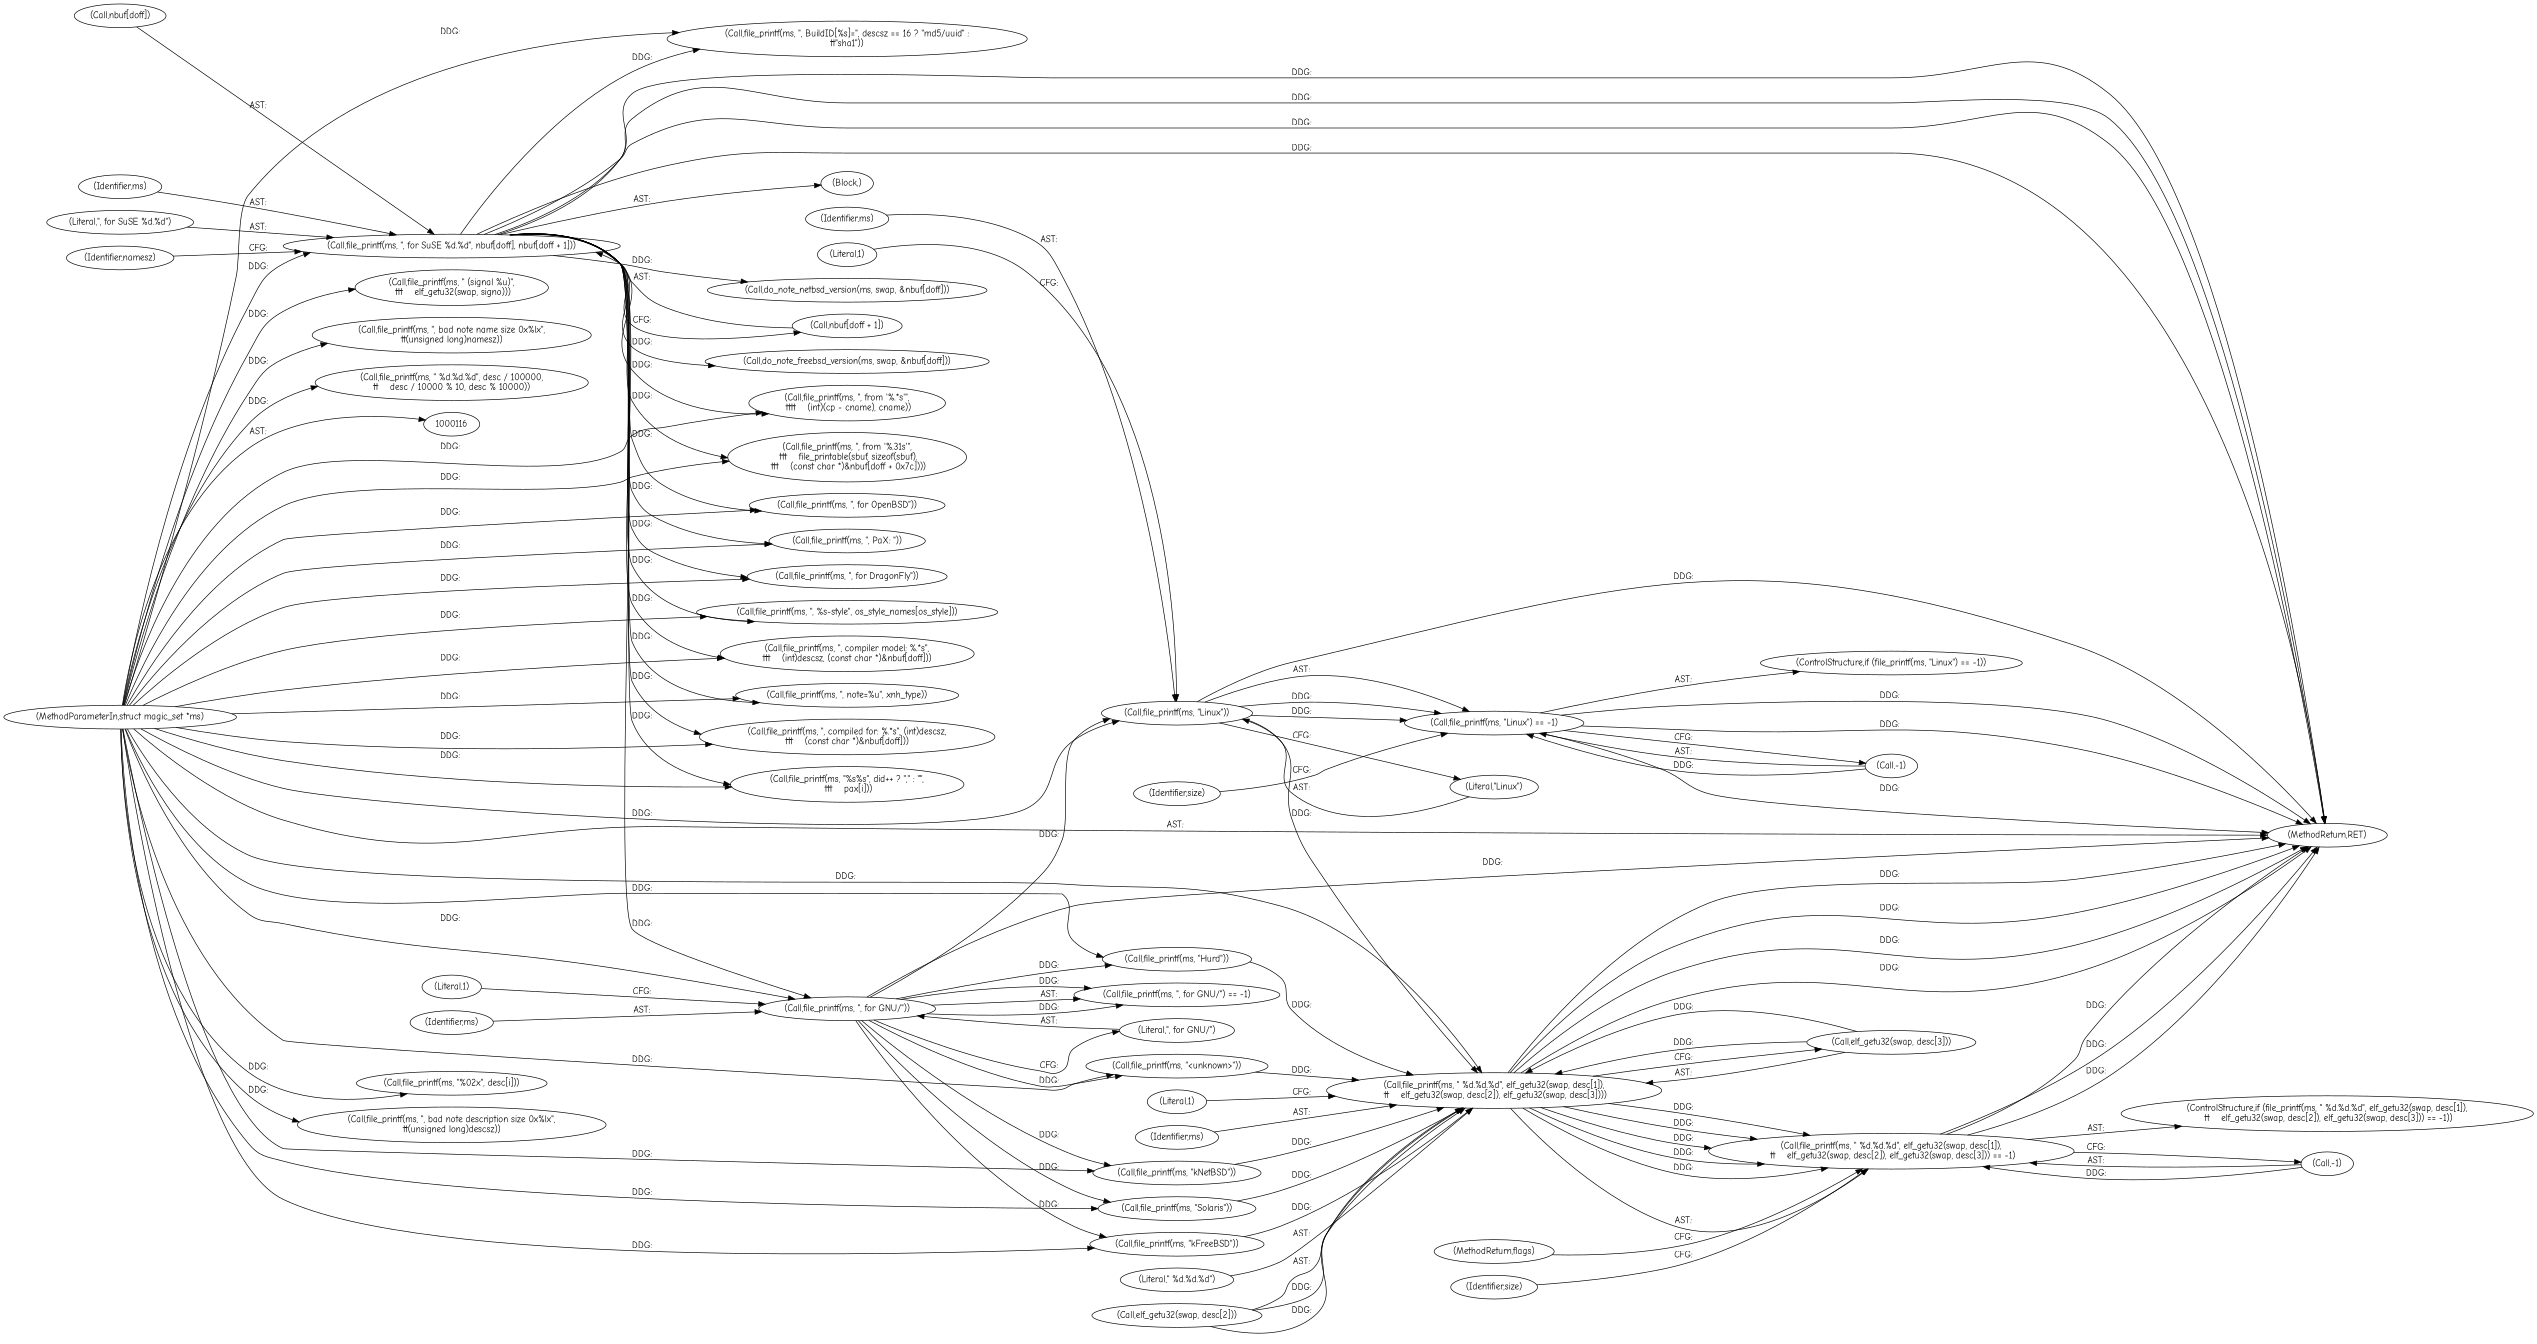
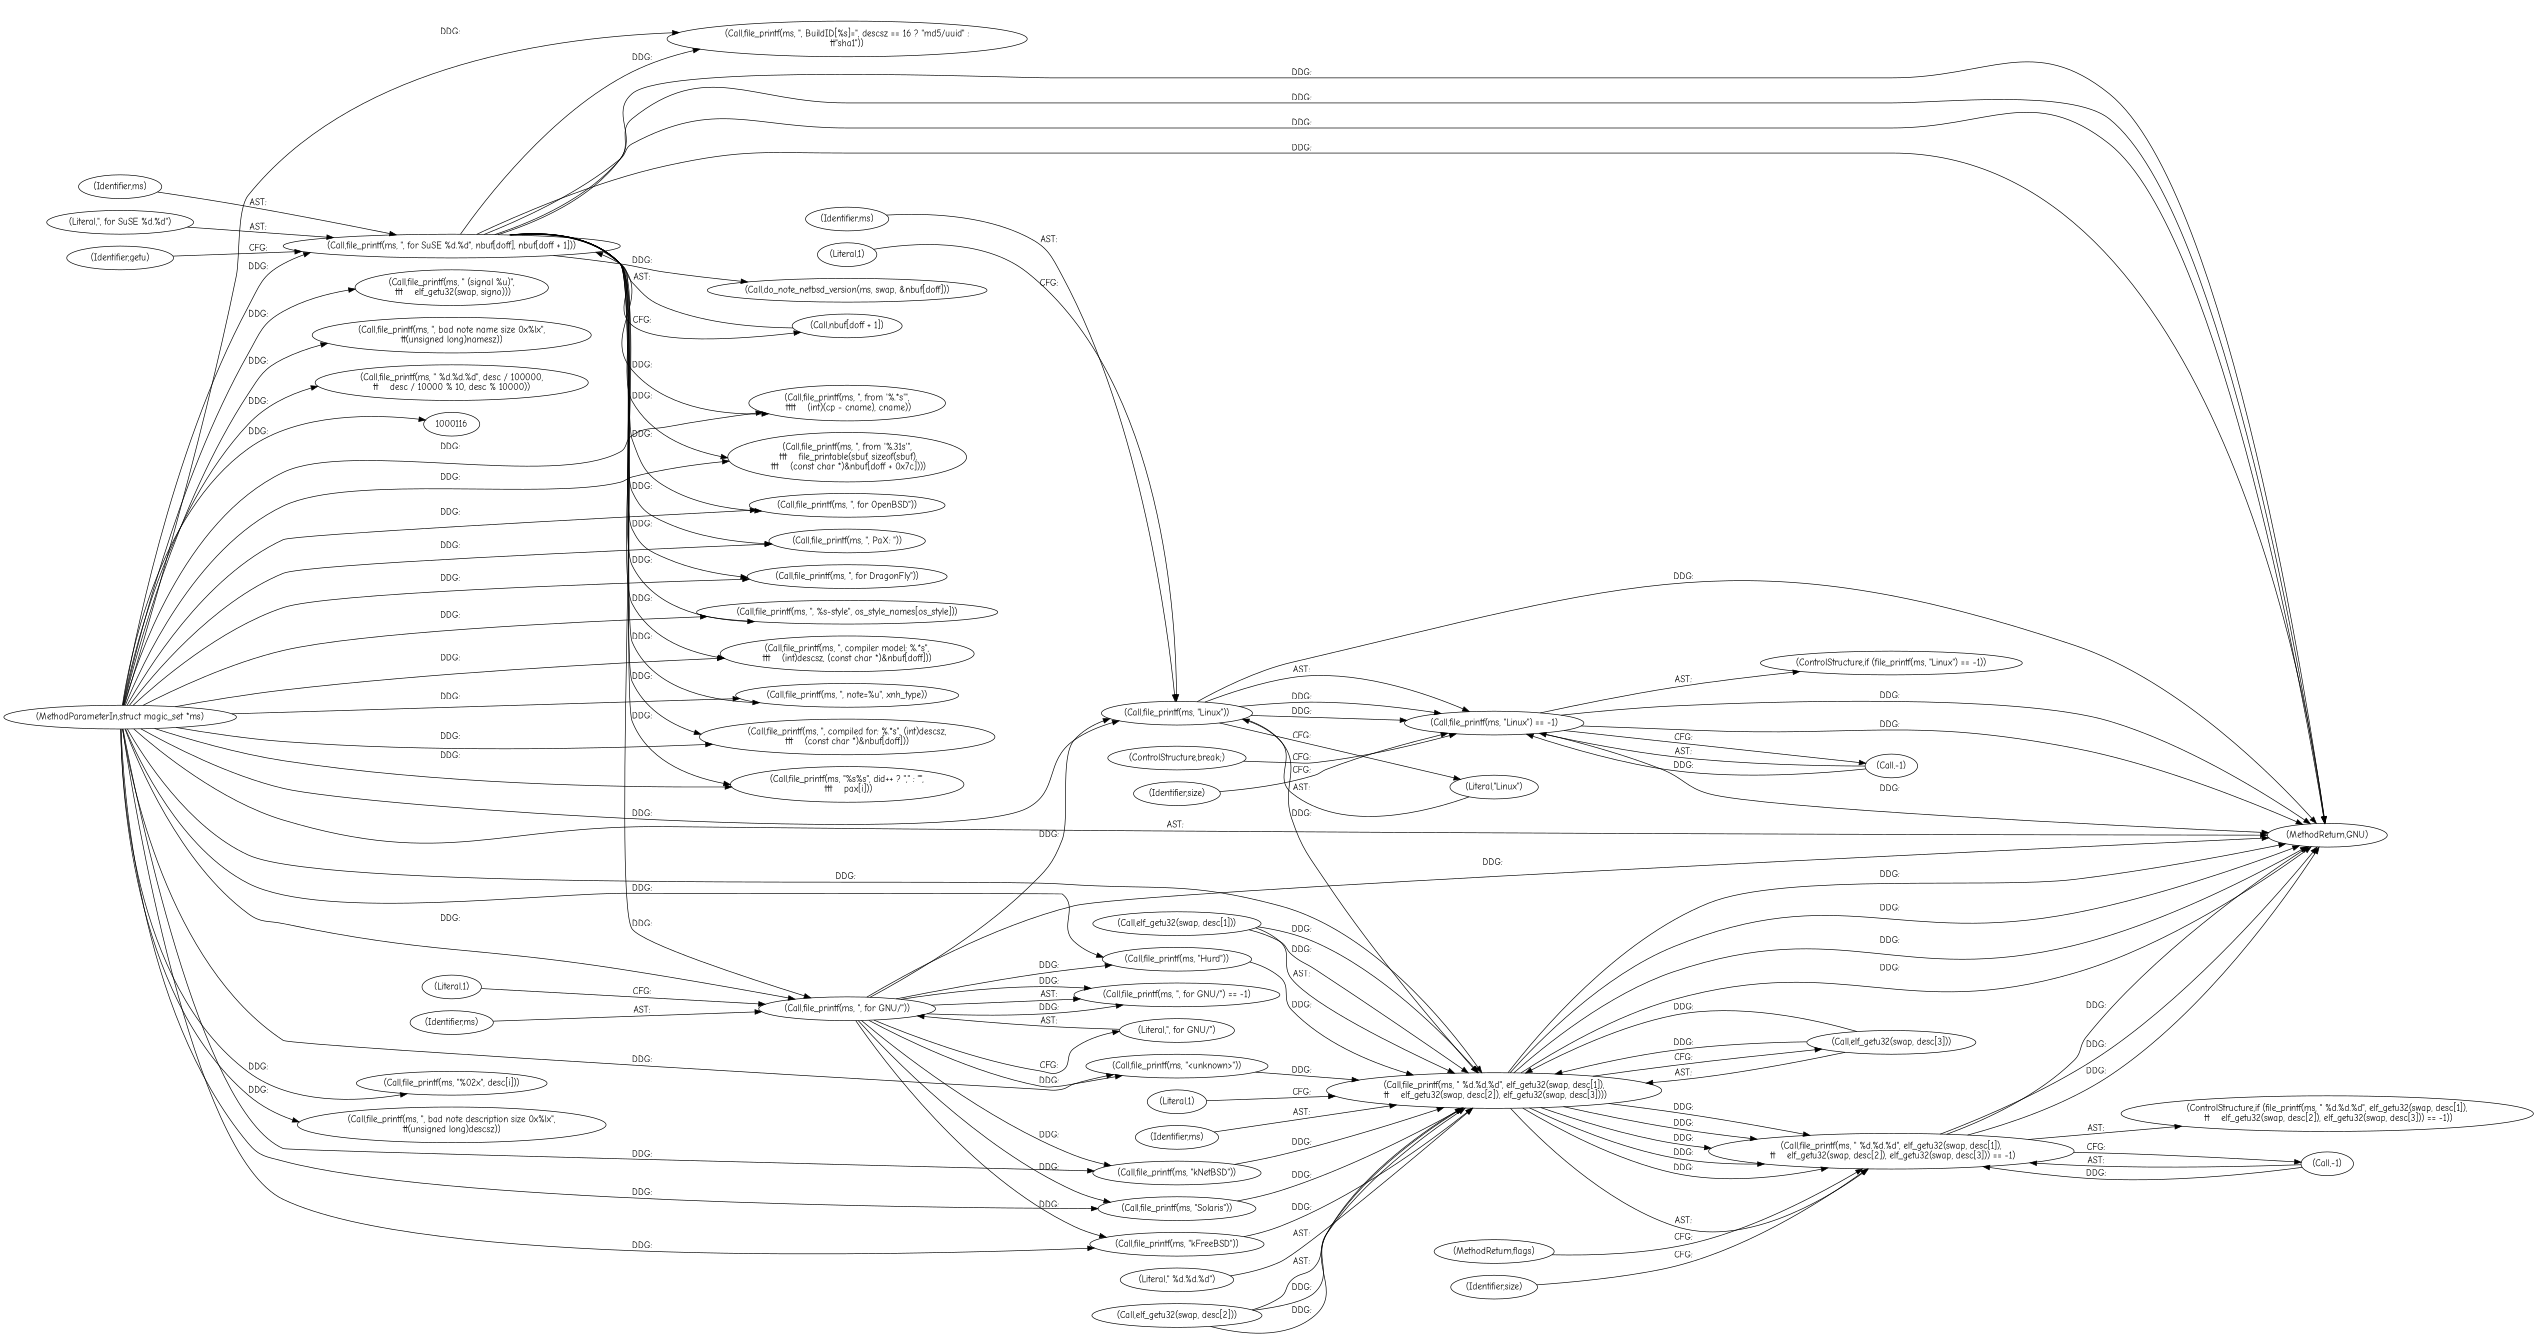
(120, 16) -> none
(847, 183) -> none
(120, 258) -> (120, 258)
(847, 362) -> none
(260, 432) -> (260, 432)
none -> (1177, 758)
(2327, 835) -> (2327, 835)
none -> (1177, 924)
